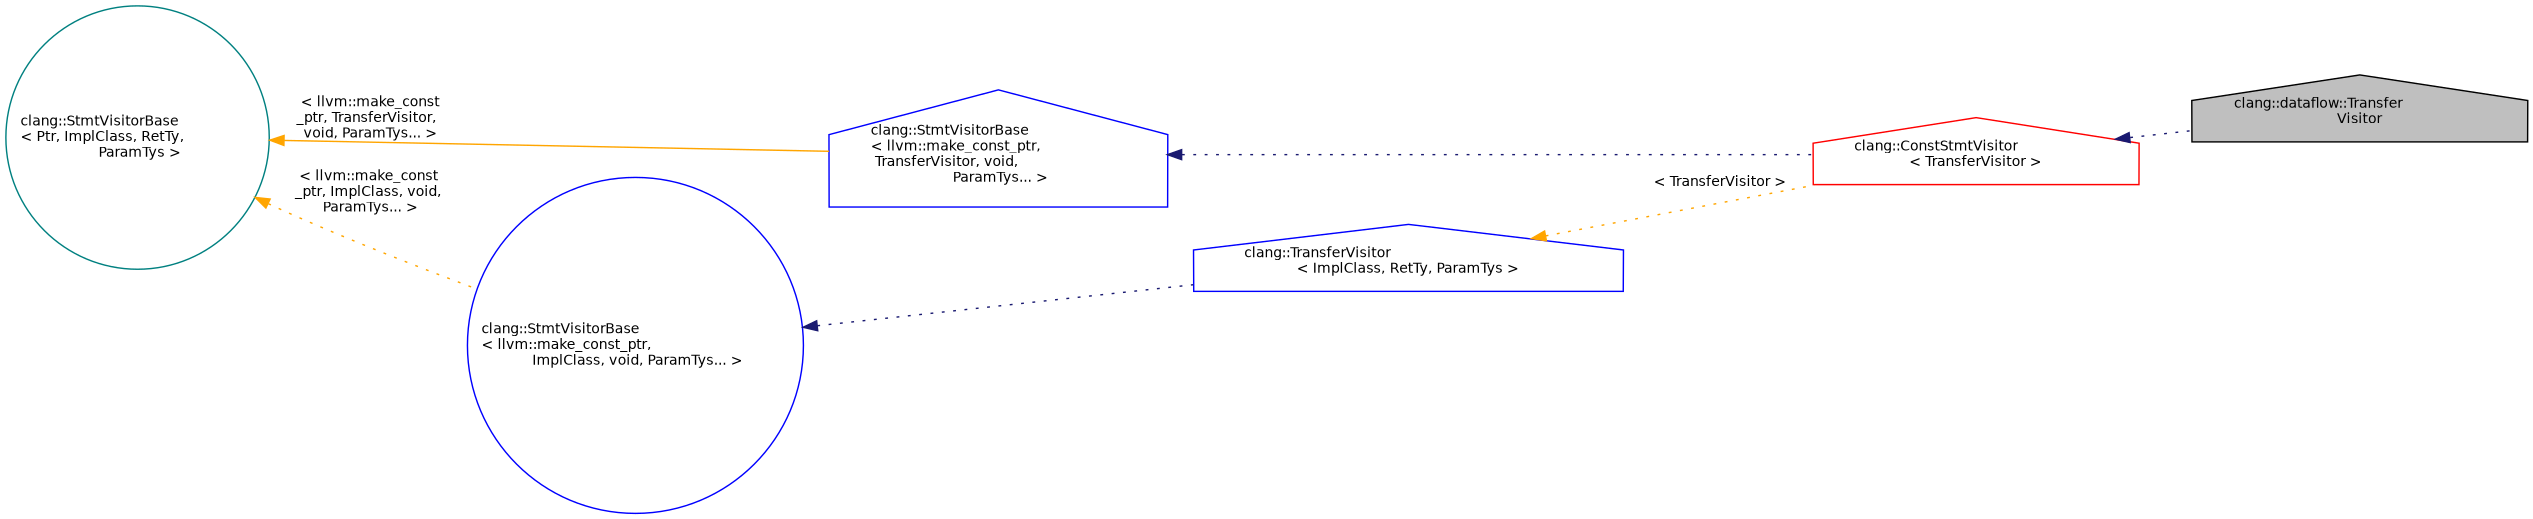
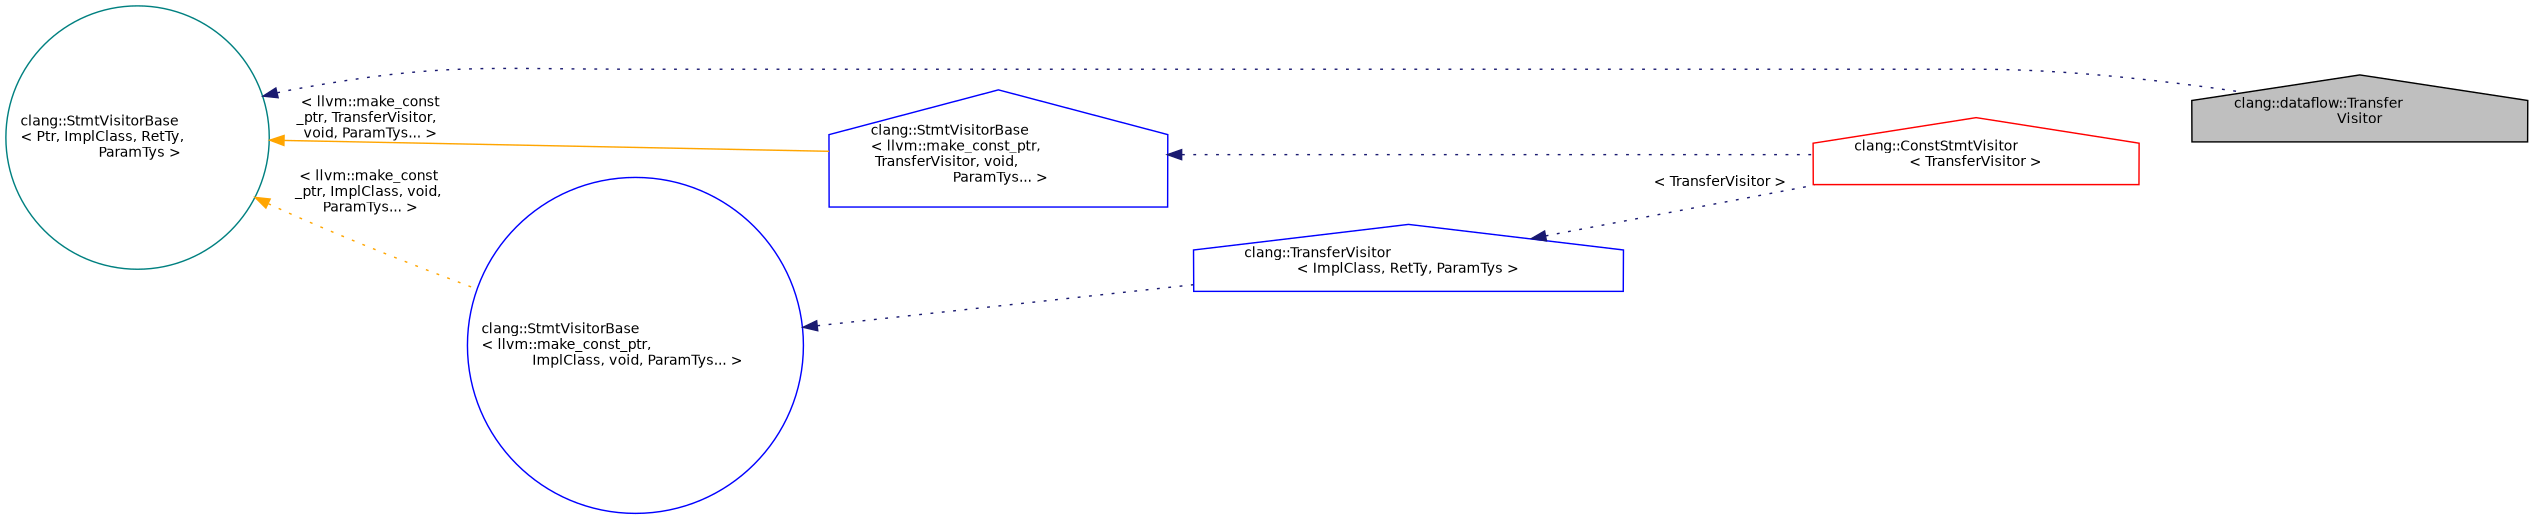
(2161, 134) -> (1260, 69)
(1680, 211) -> (1680, 211)
